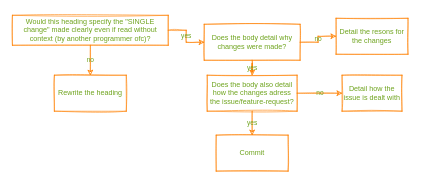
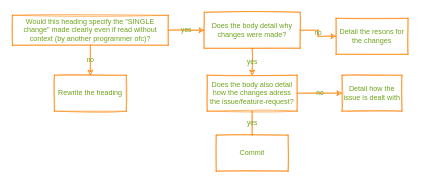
(252, 42) -> (252, 30)
(252, 129) -> (252, 130)
